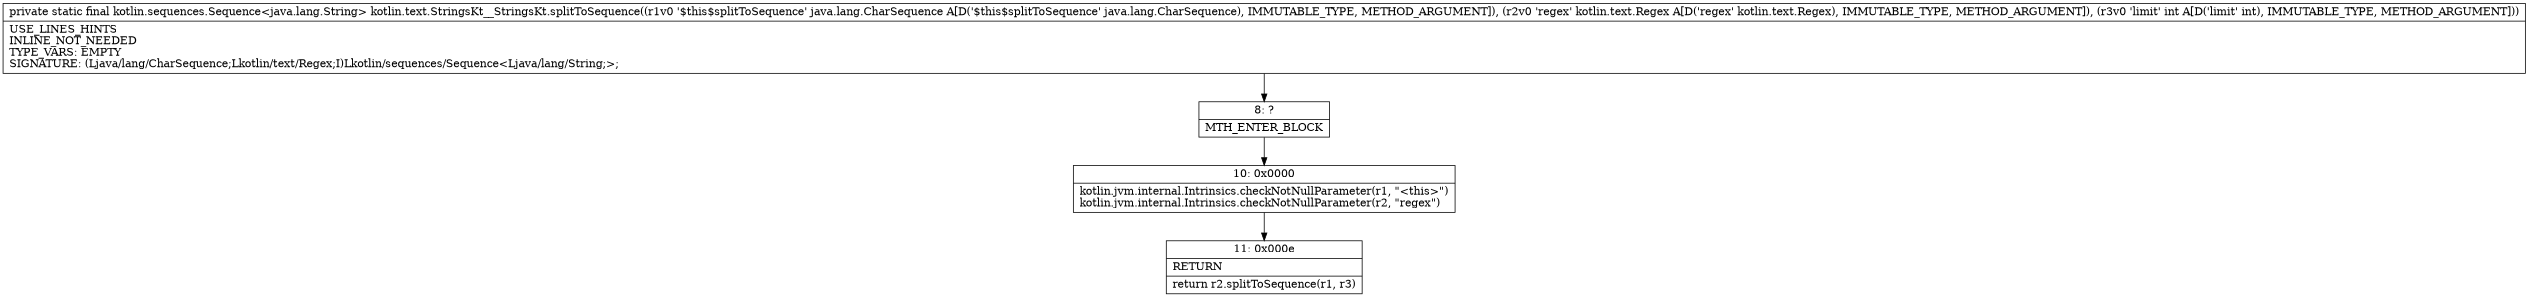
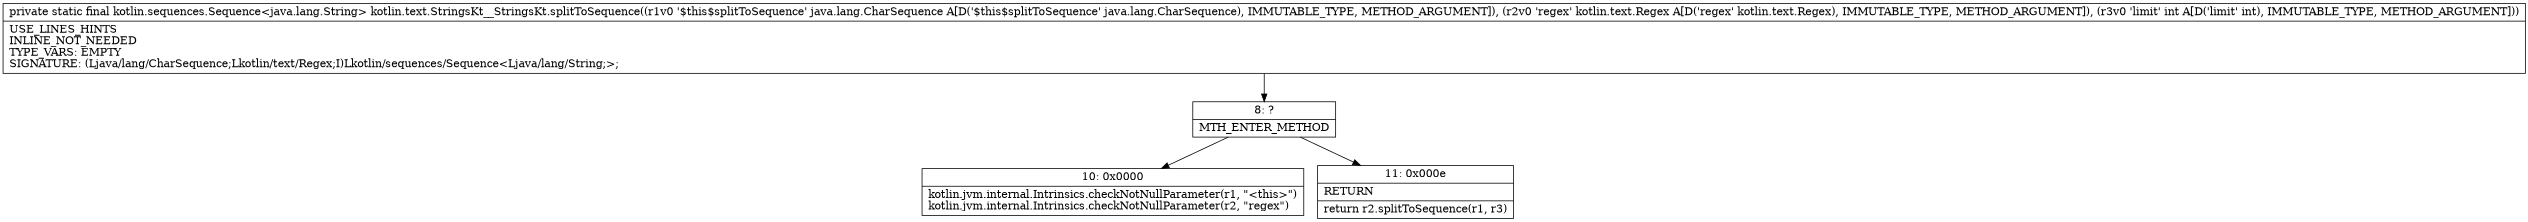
(1264, 128) -> (1264, 128)
(1264, 223) -> (1327, 150)
